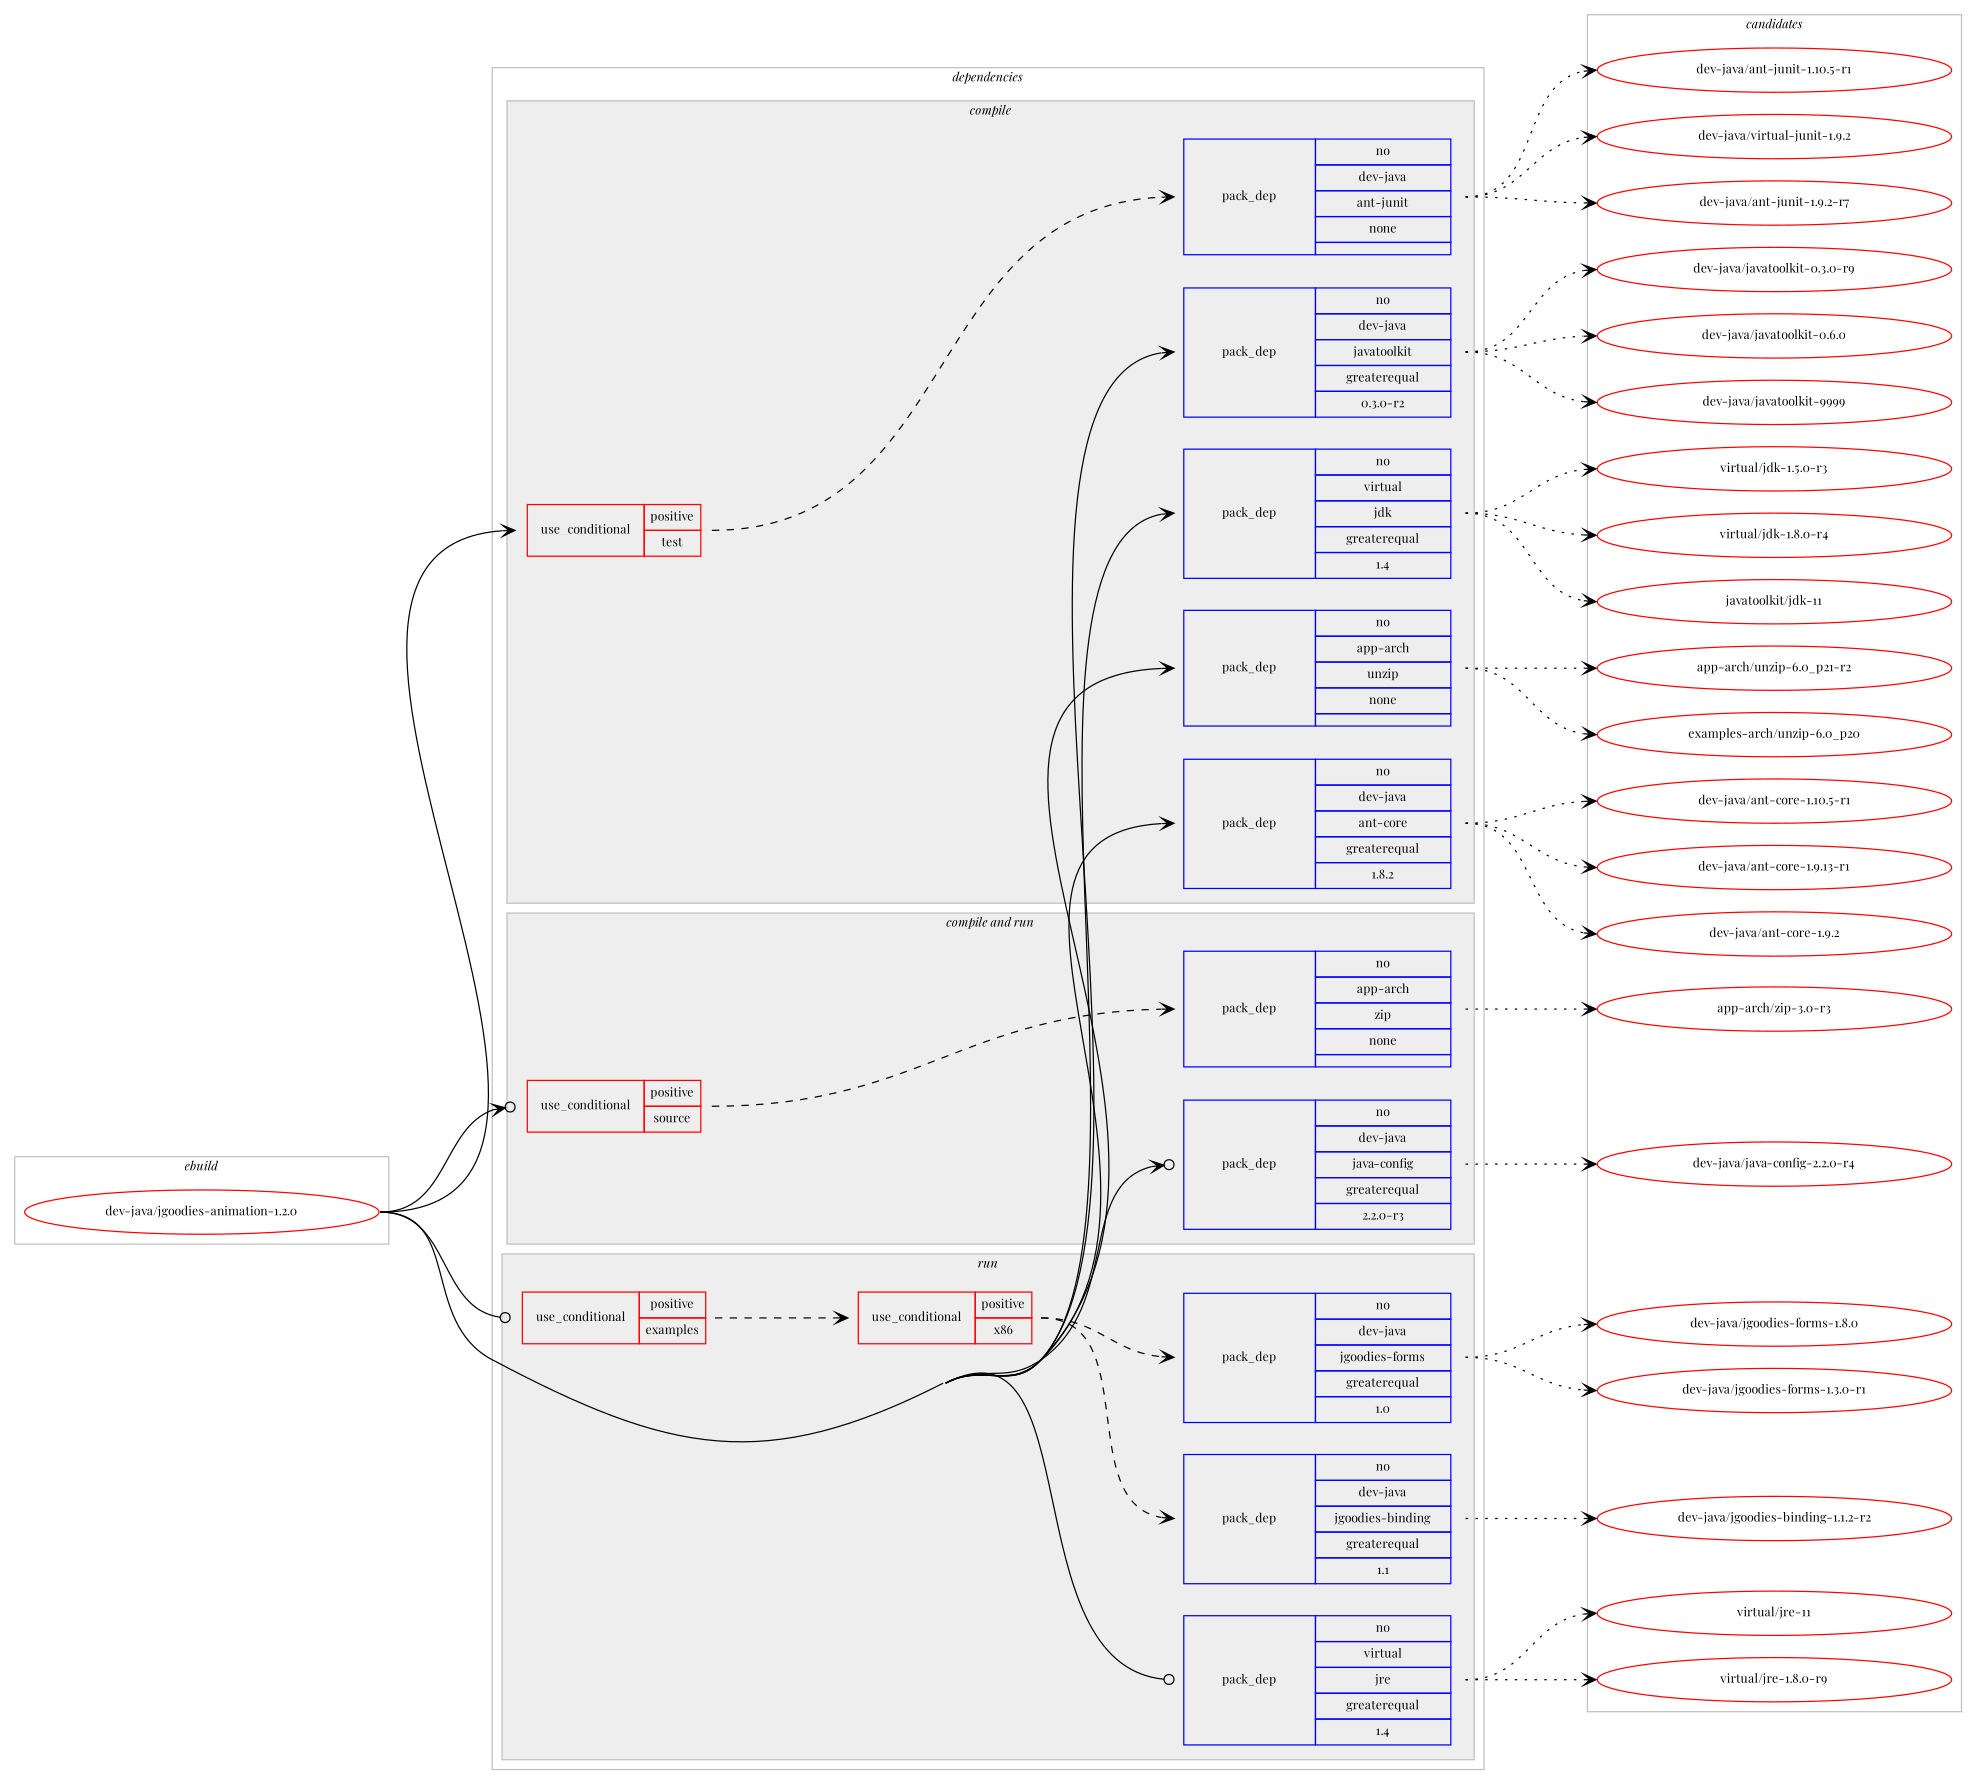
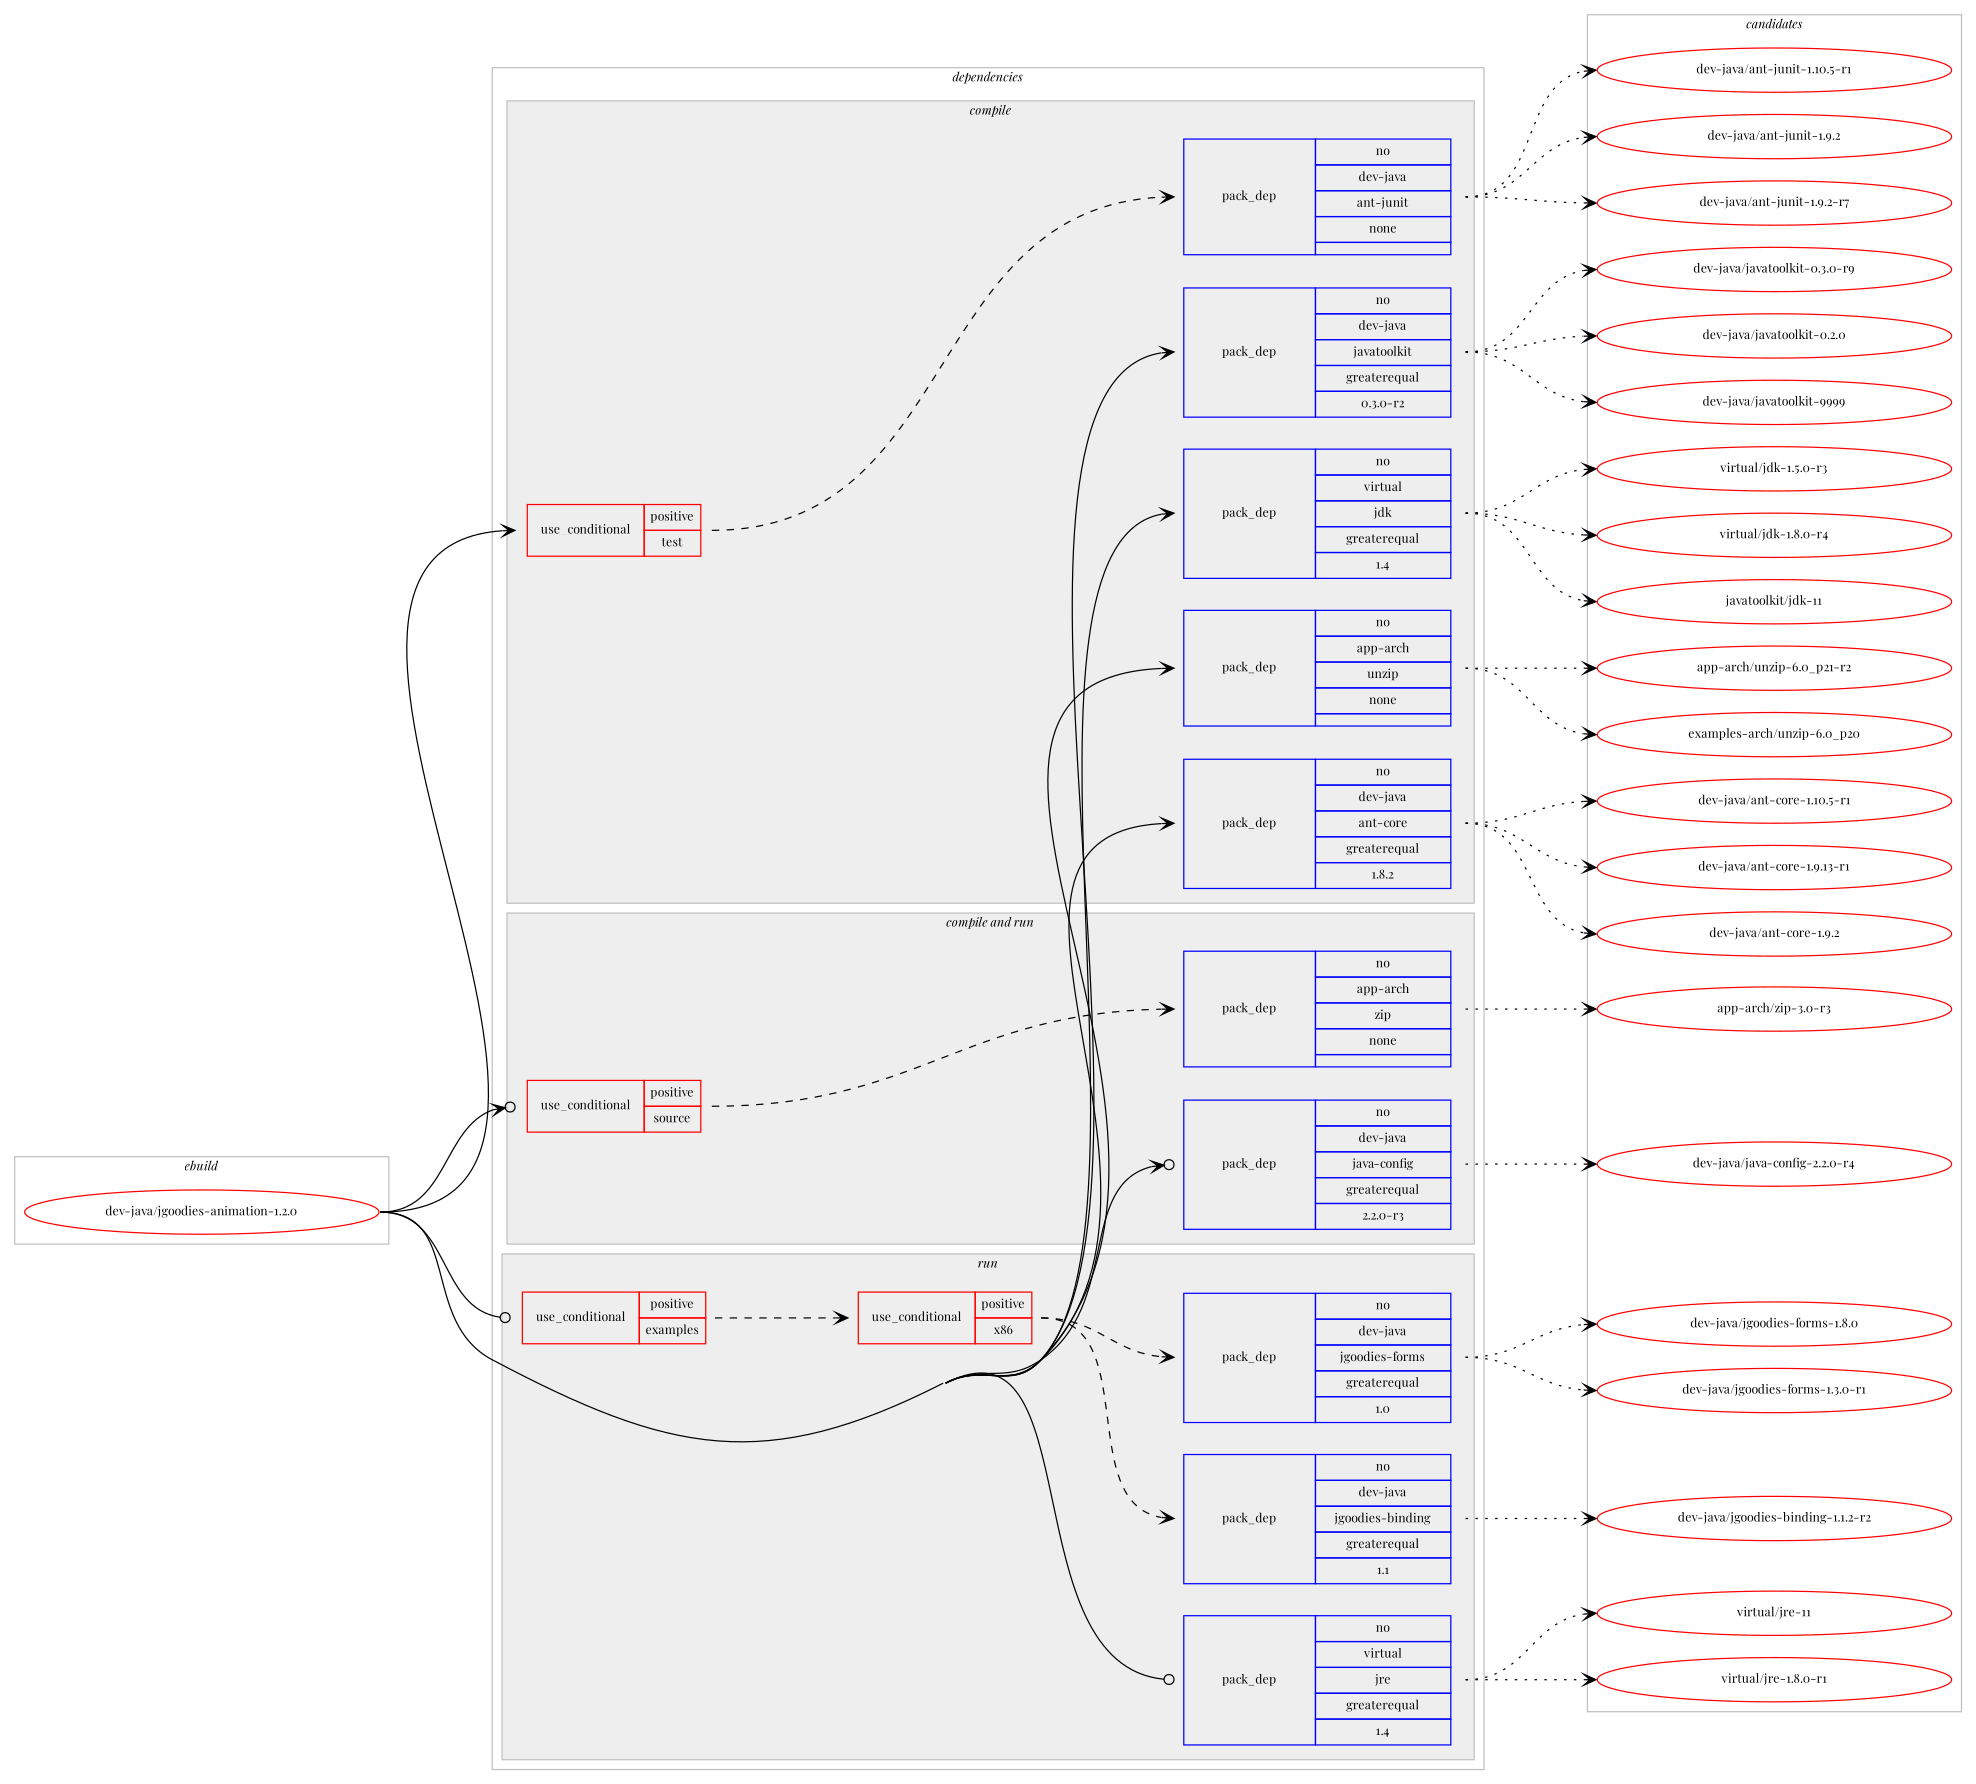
(1774, 137) -> (1774, 137)
(1774, 336) -> (1774, 336)
(1774, 1680) -> (1774, 1680)
